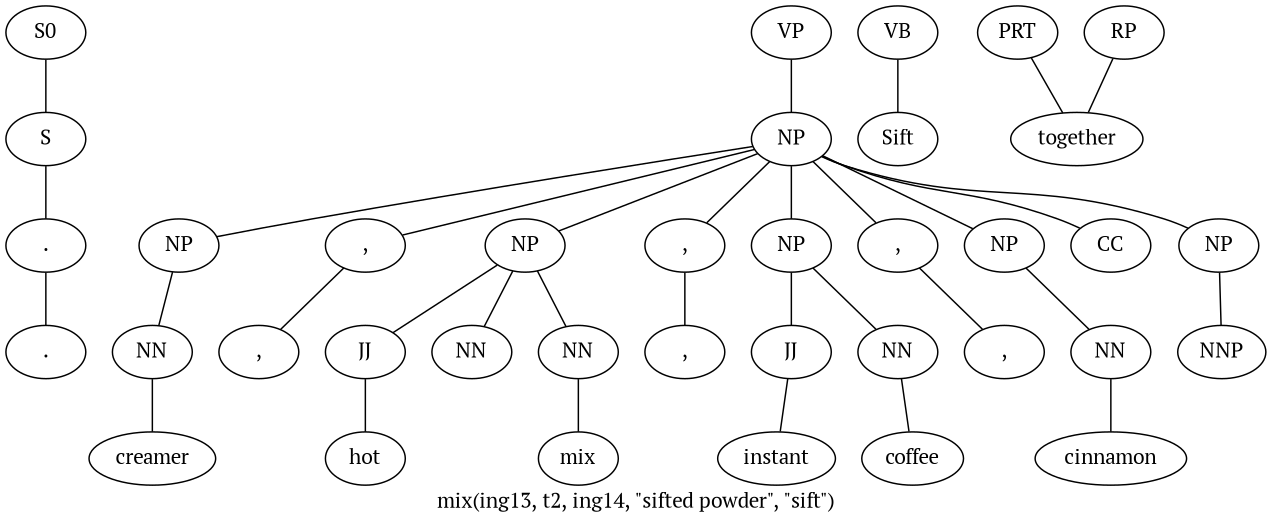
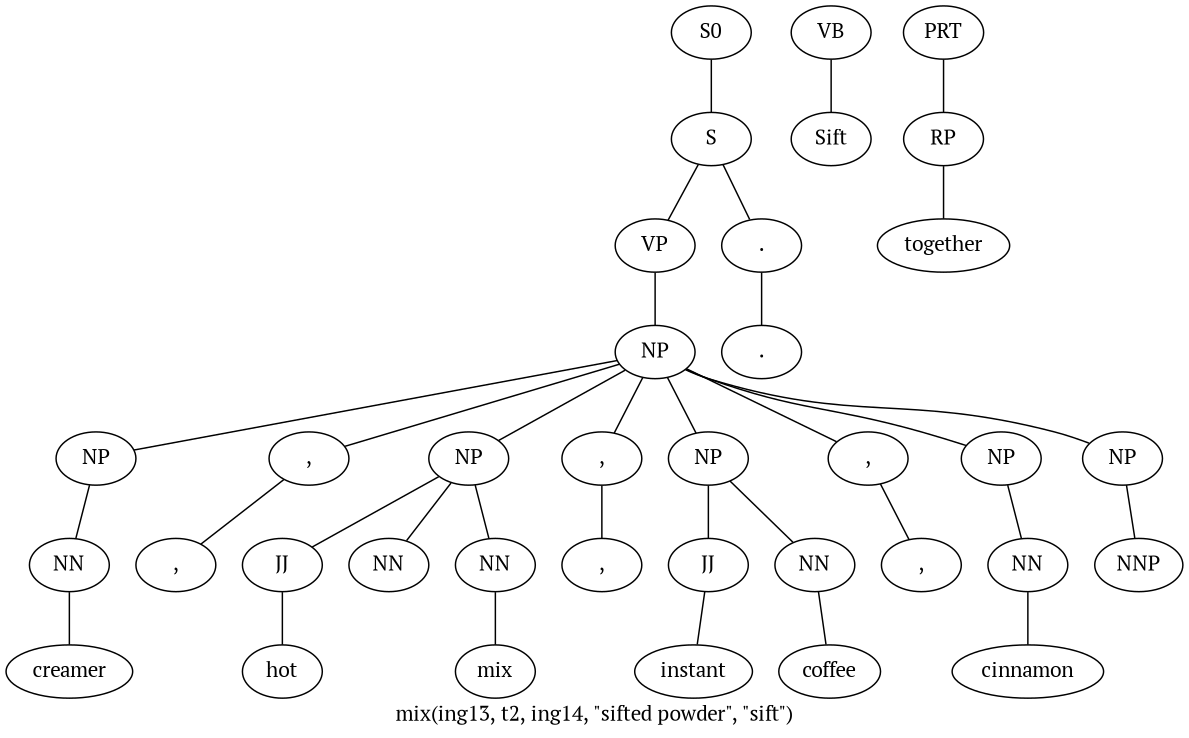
(1047, 86) -> (944, 86)
none -> (683, 192)
(1111, 246) -> none
